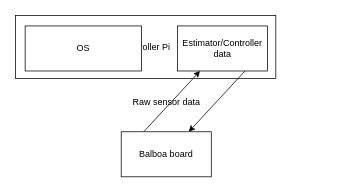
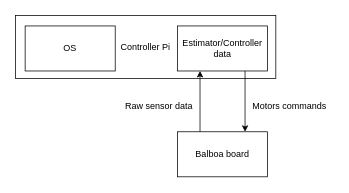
(83, 48) -> (70, 48)
(166, 102) -> (159, 106)
none -> (289, 106)
(166, 154) -> (222, 154)
